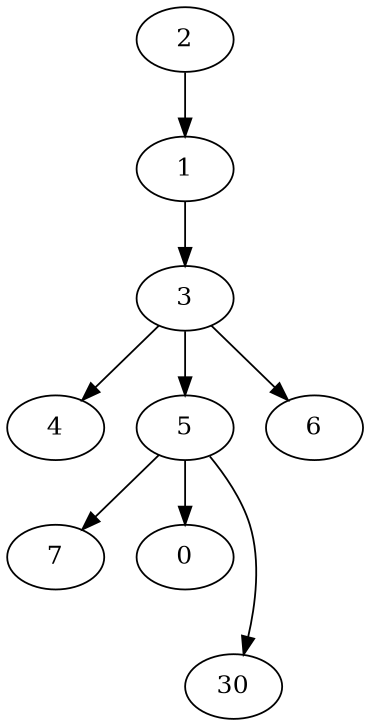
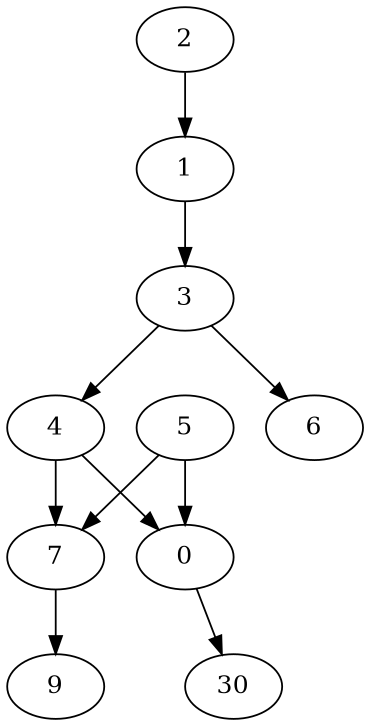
(185, 354) -> none
none -> (56, 484)
none -> (112, 484)
(254, 541) -> (206, 613)
none -> (56, 687)
